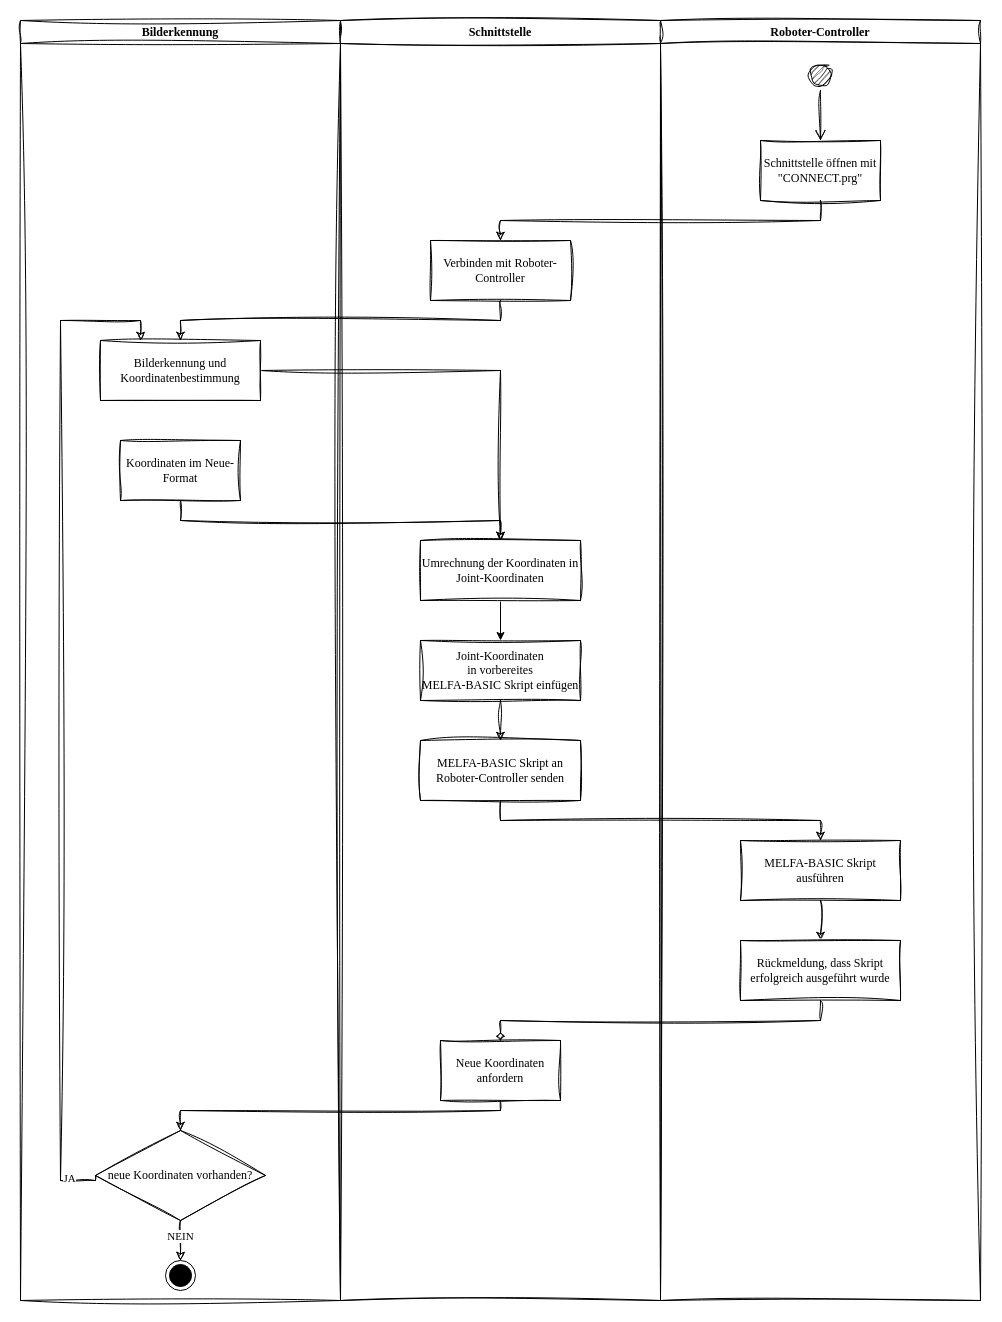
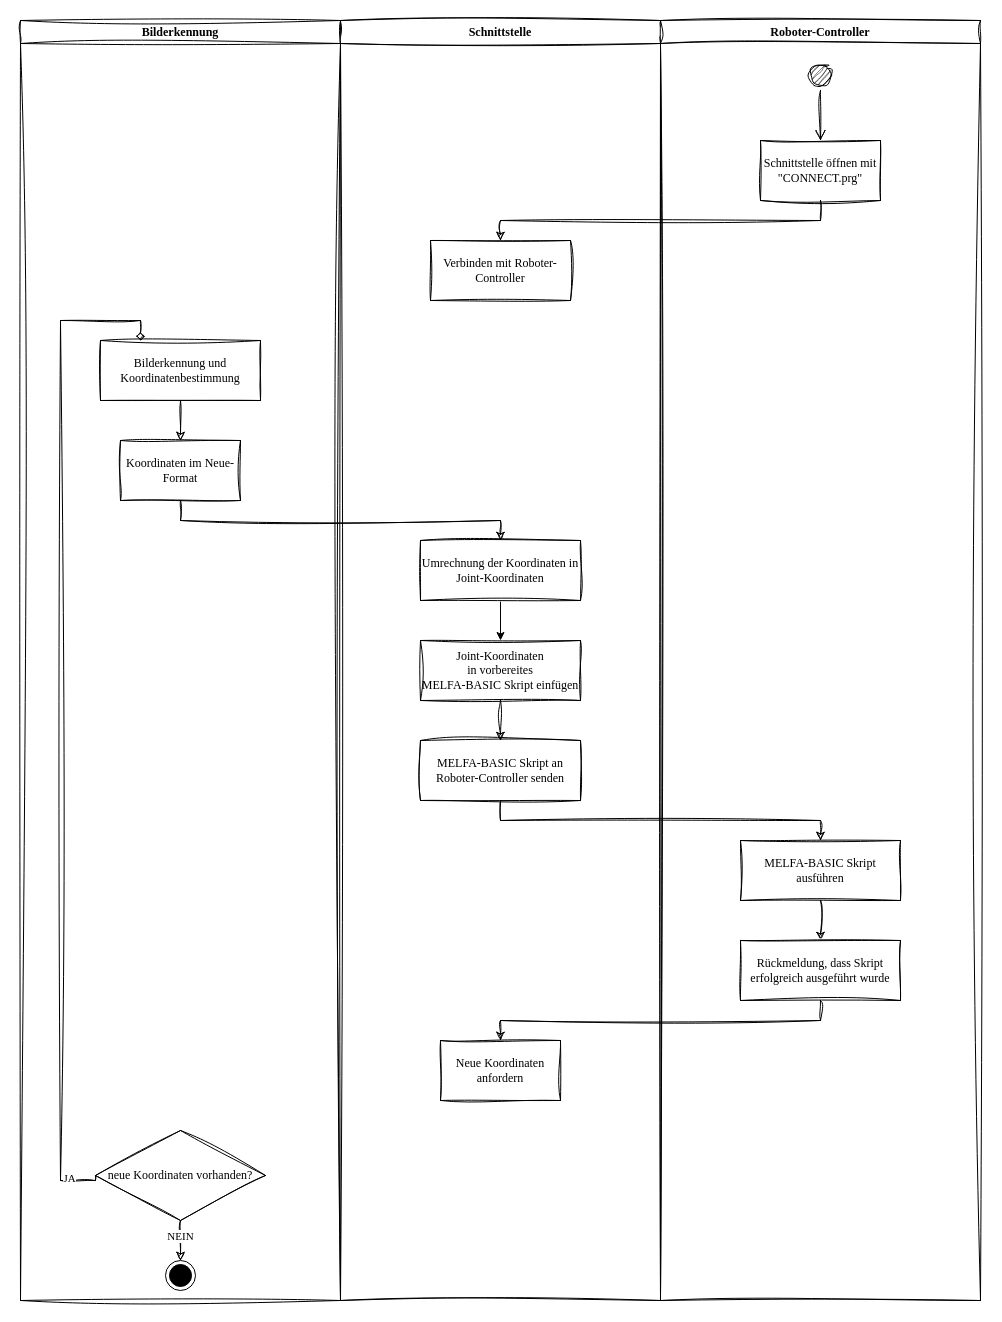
(343, 321) -> none
(141, 332) -> (141, 331)
(455, 371) -> (181, 418)
(501, 1031) -> (501, 1032)
(338, 1111) -> none
